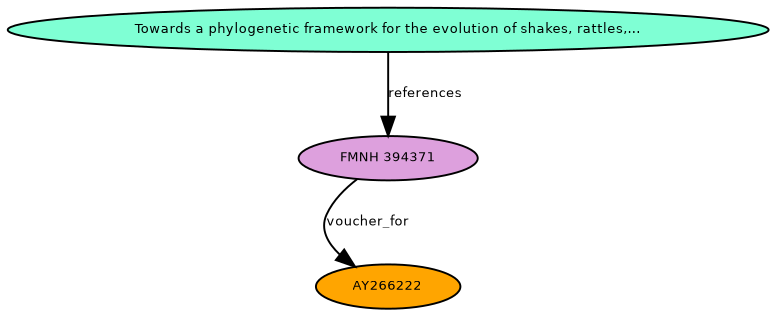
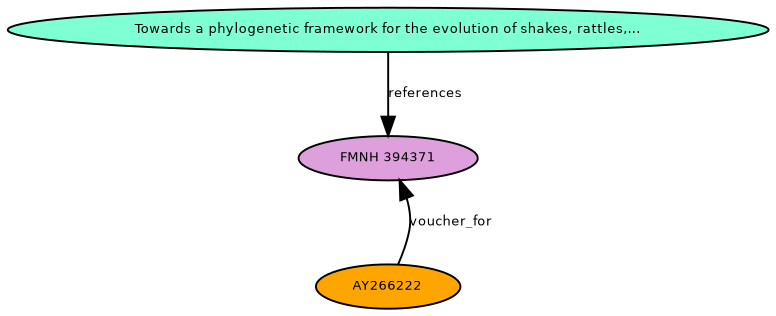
(327, 214) -> (409, 232)
